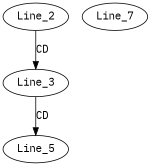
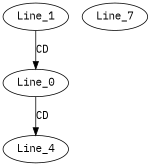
(36, 17) -> (36, 17)
(36, 83) -> (36, 83)
(36, 149) -> (36, 149)
